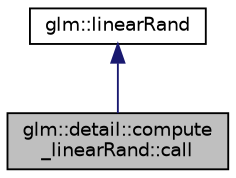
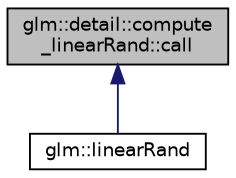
(118, 88) -> (118, 109)
